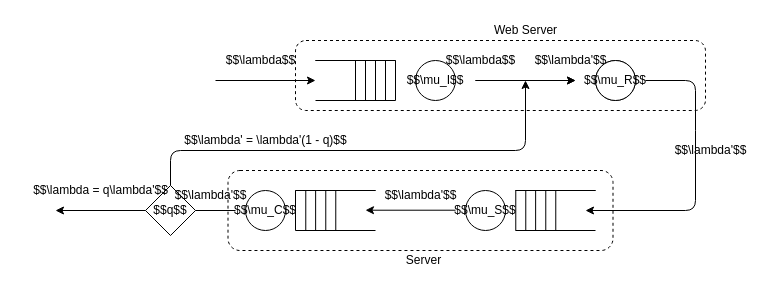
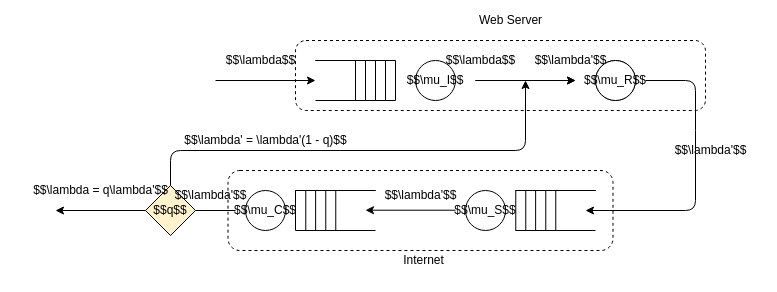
(526, 31) -> (511, 21)
(171, 211) -> (171, 211)
(424, 261) -> (424, 261)
